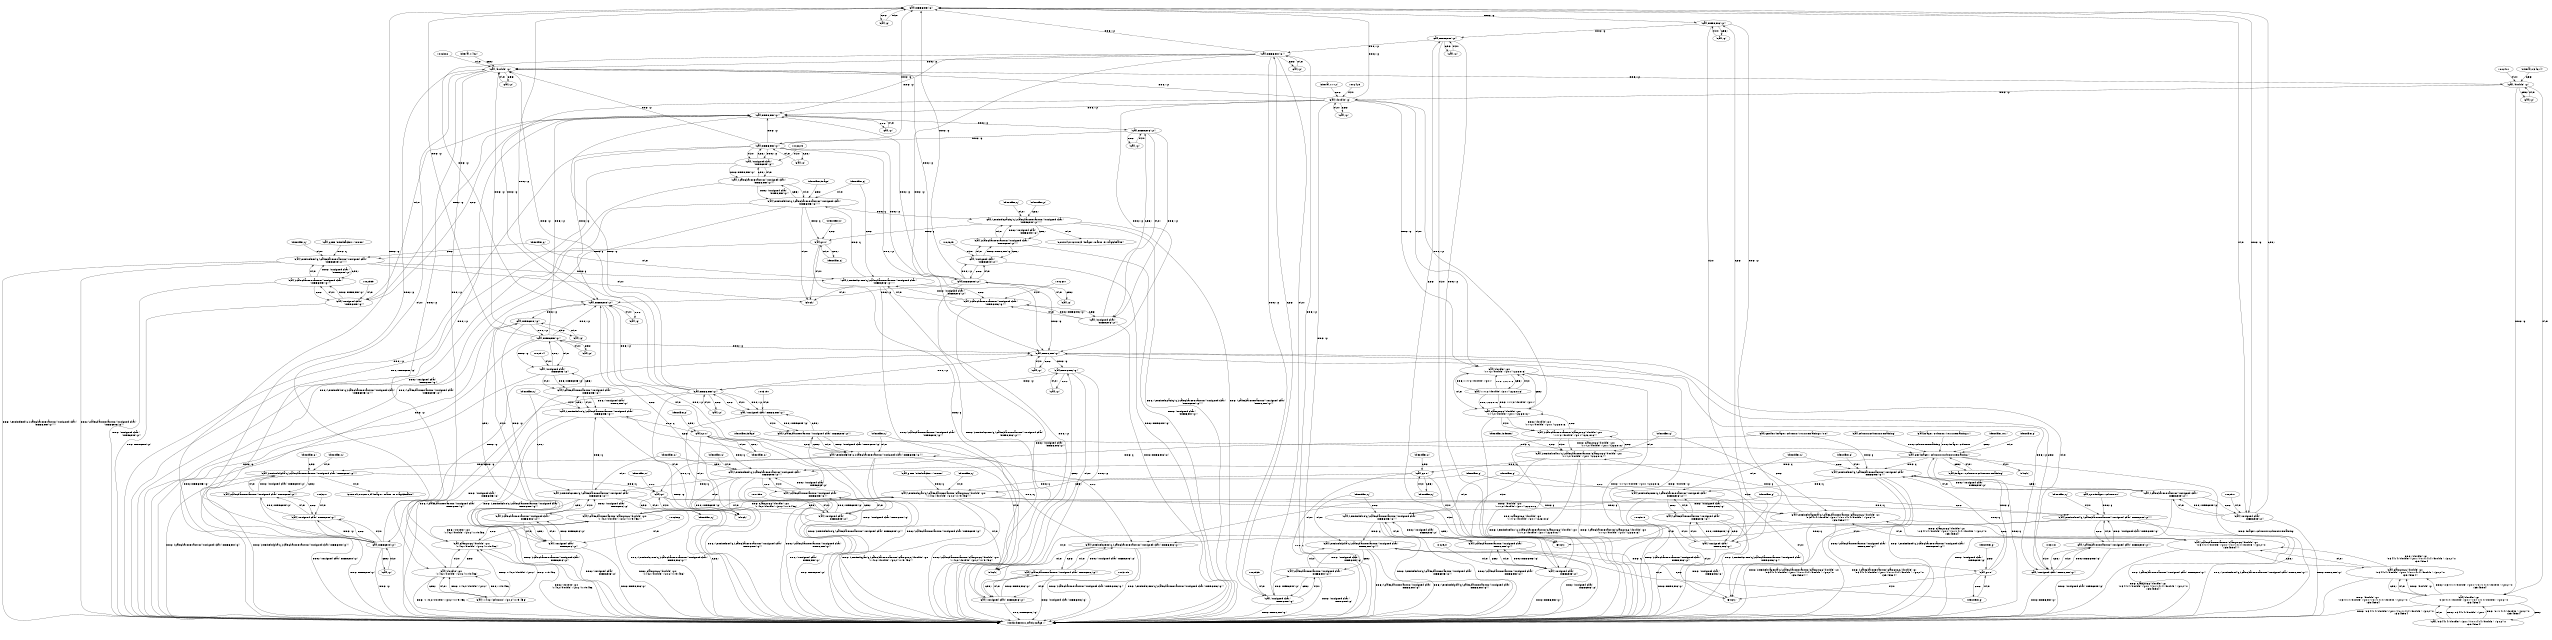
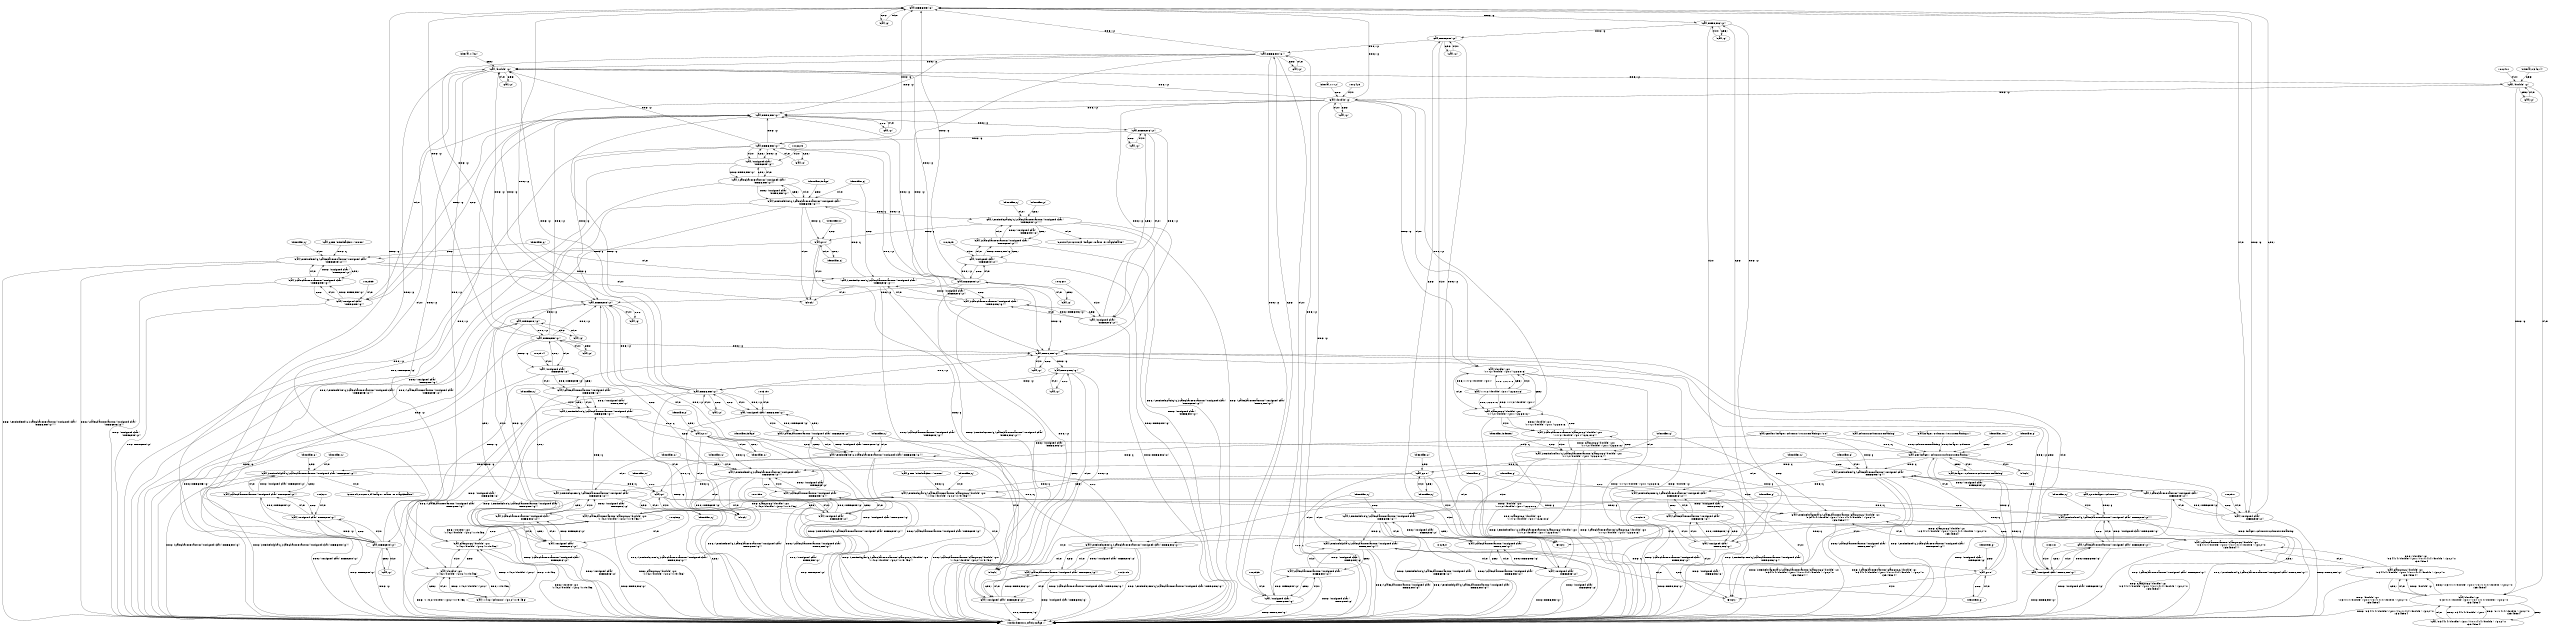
(443, 54) -> none
(1030, 291) -> (1085, 297)
none -> (1868, 442)
